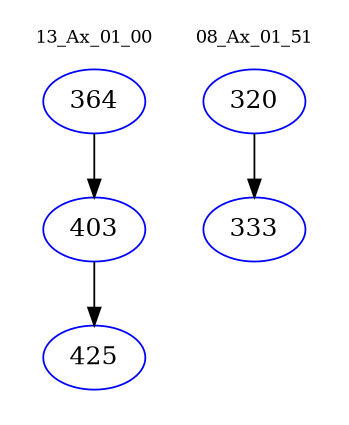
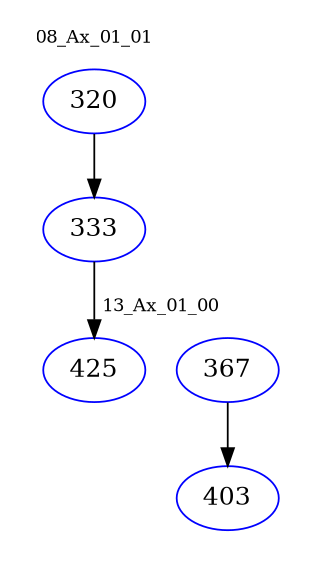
(254, 38) -> (94, 38)
(94, 101) -> (228, 370)
(94, 285) -> (94, 301)
